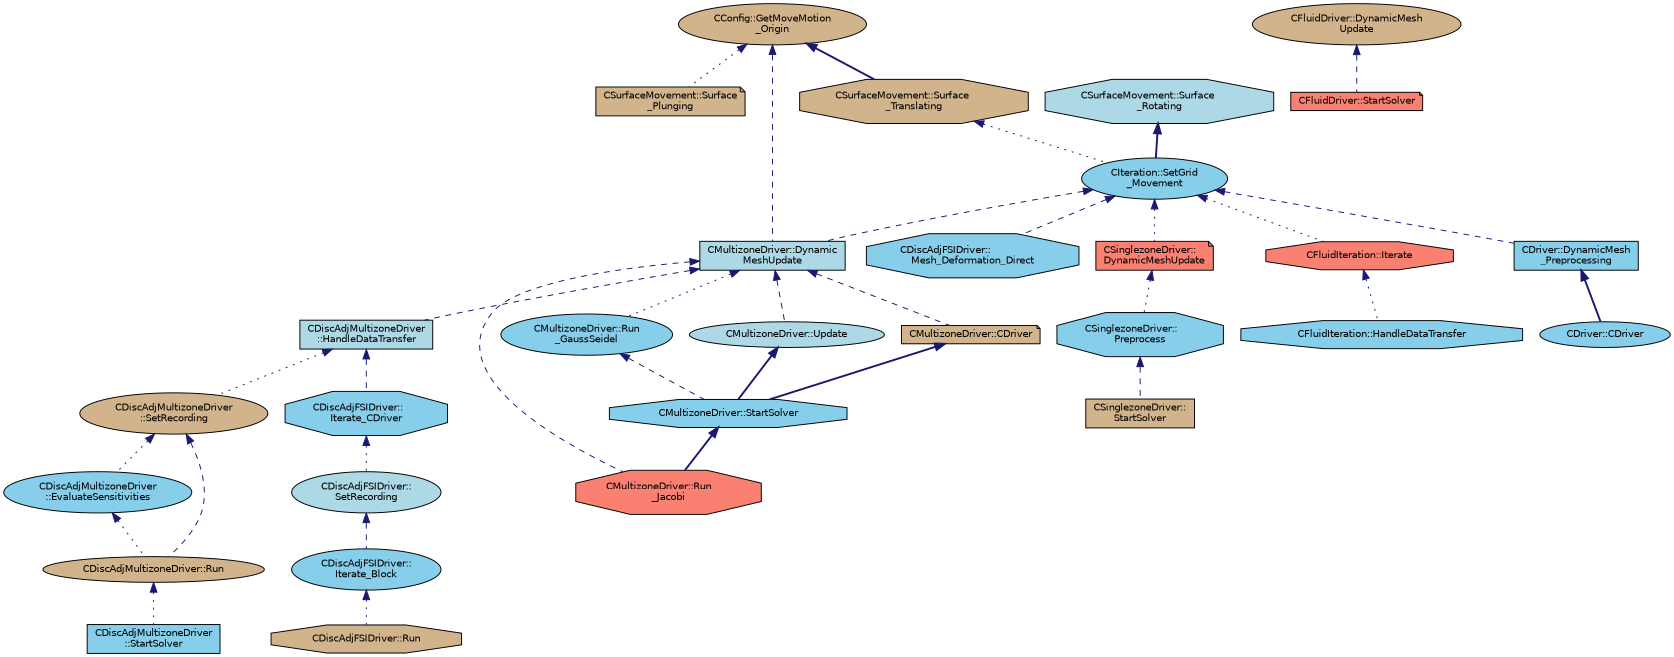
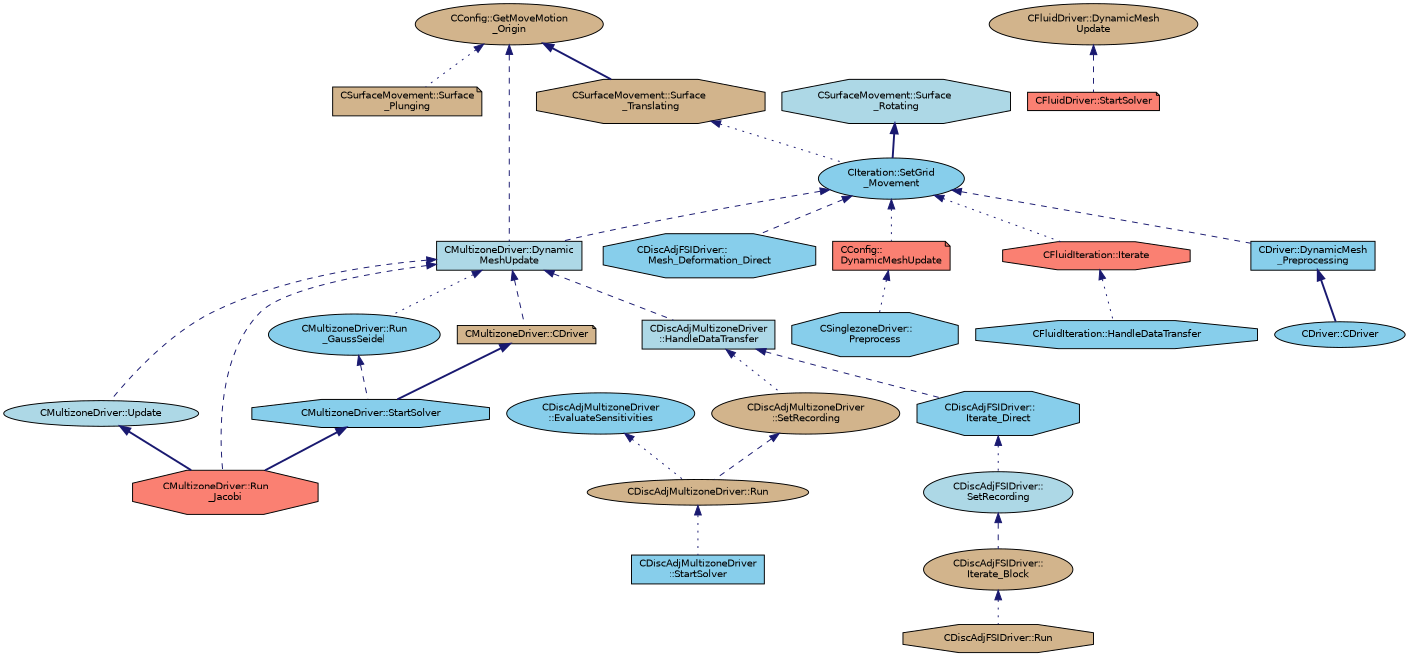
(1155, 256) -> (891, 256)
(755, 377) -> (160, 451)
(366, 413) -> (998, 413)
(1140, 413) -> none
(132, 456) -> none
(366, 569) -> (998, 569)
